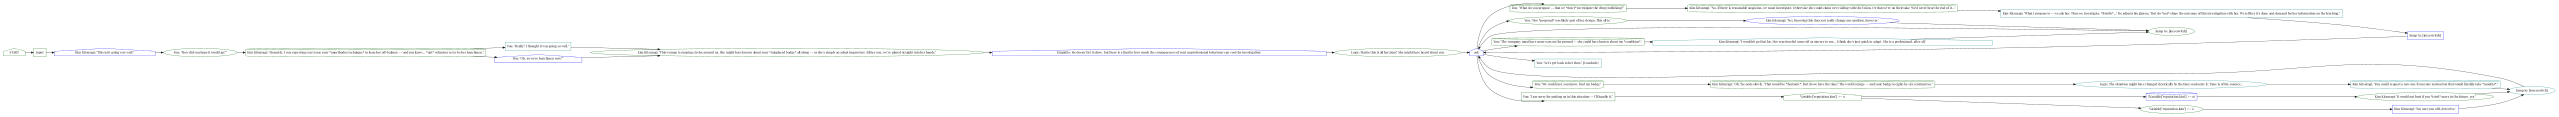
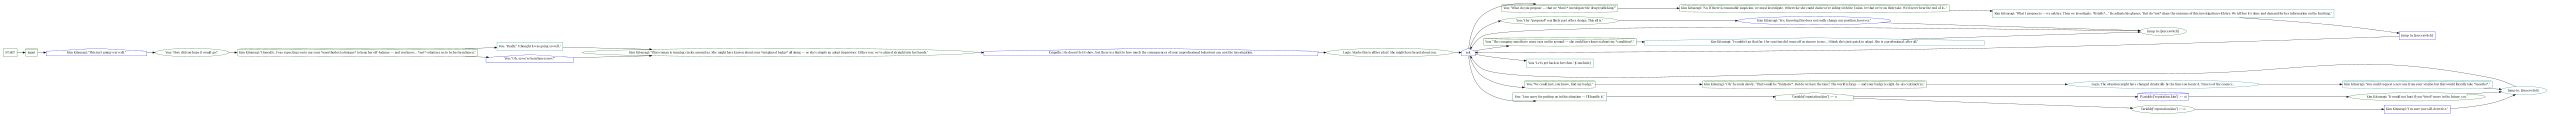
(14, 53) -> (10, 53)
(40, 53) -> (32, 53)
